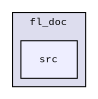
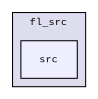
(49, 22) -> (49, 22)
